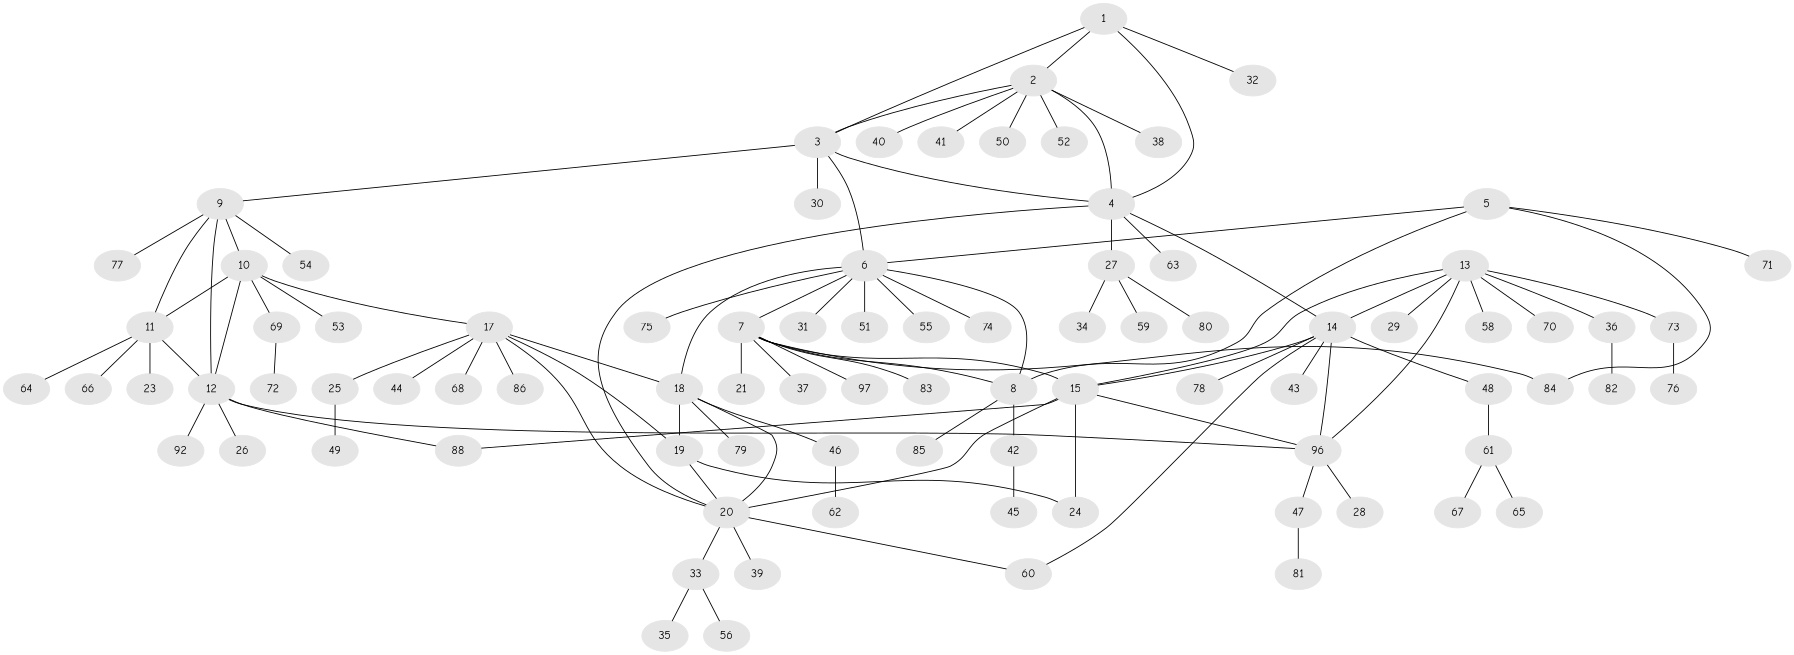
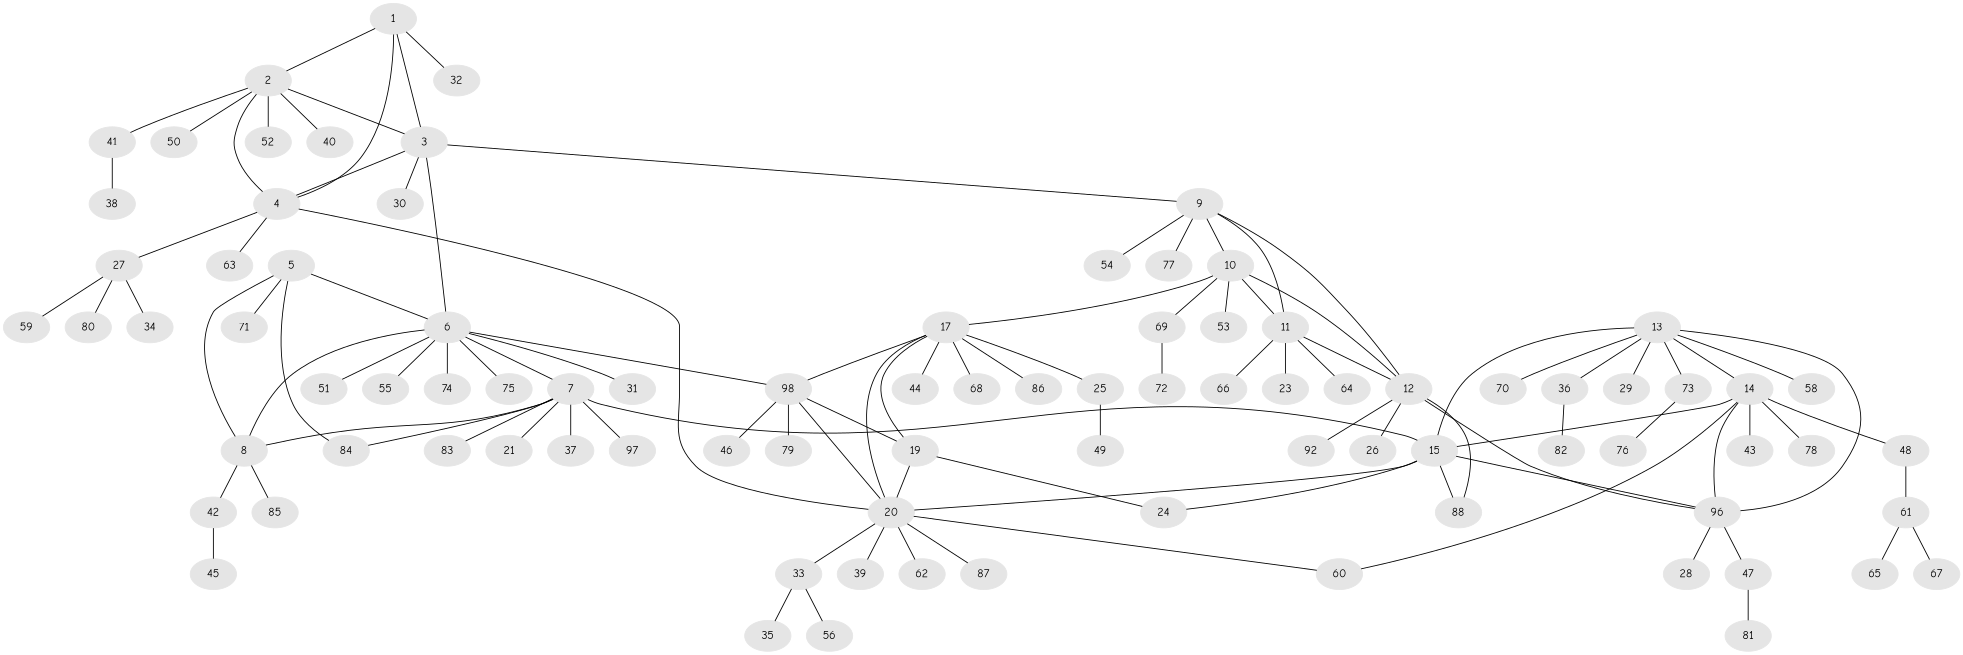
(1096, 111) -> (112, 173)
(1225, 262) -> none
(680, 389) -> (788, 389)
(836, 477) -> (907, 543)
none -> (984, 574)
